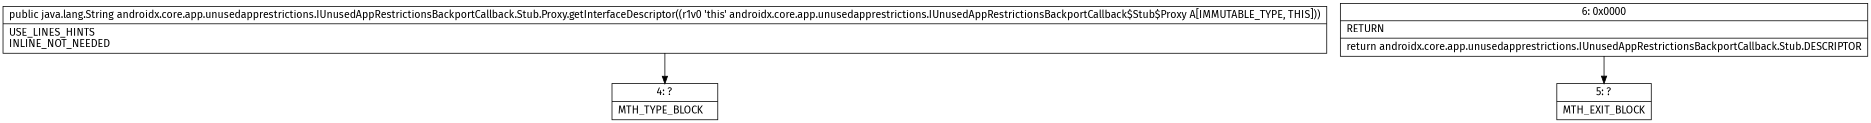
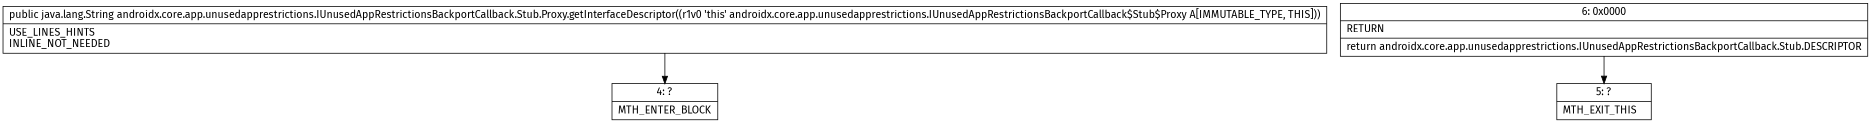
(661, 110) -> (665, 110)
(1604, 110) -> (1600, 110)
